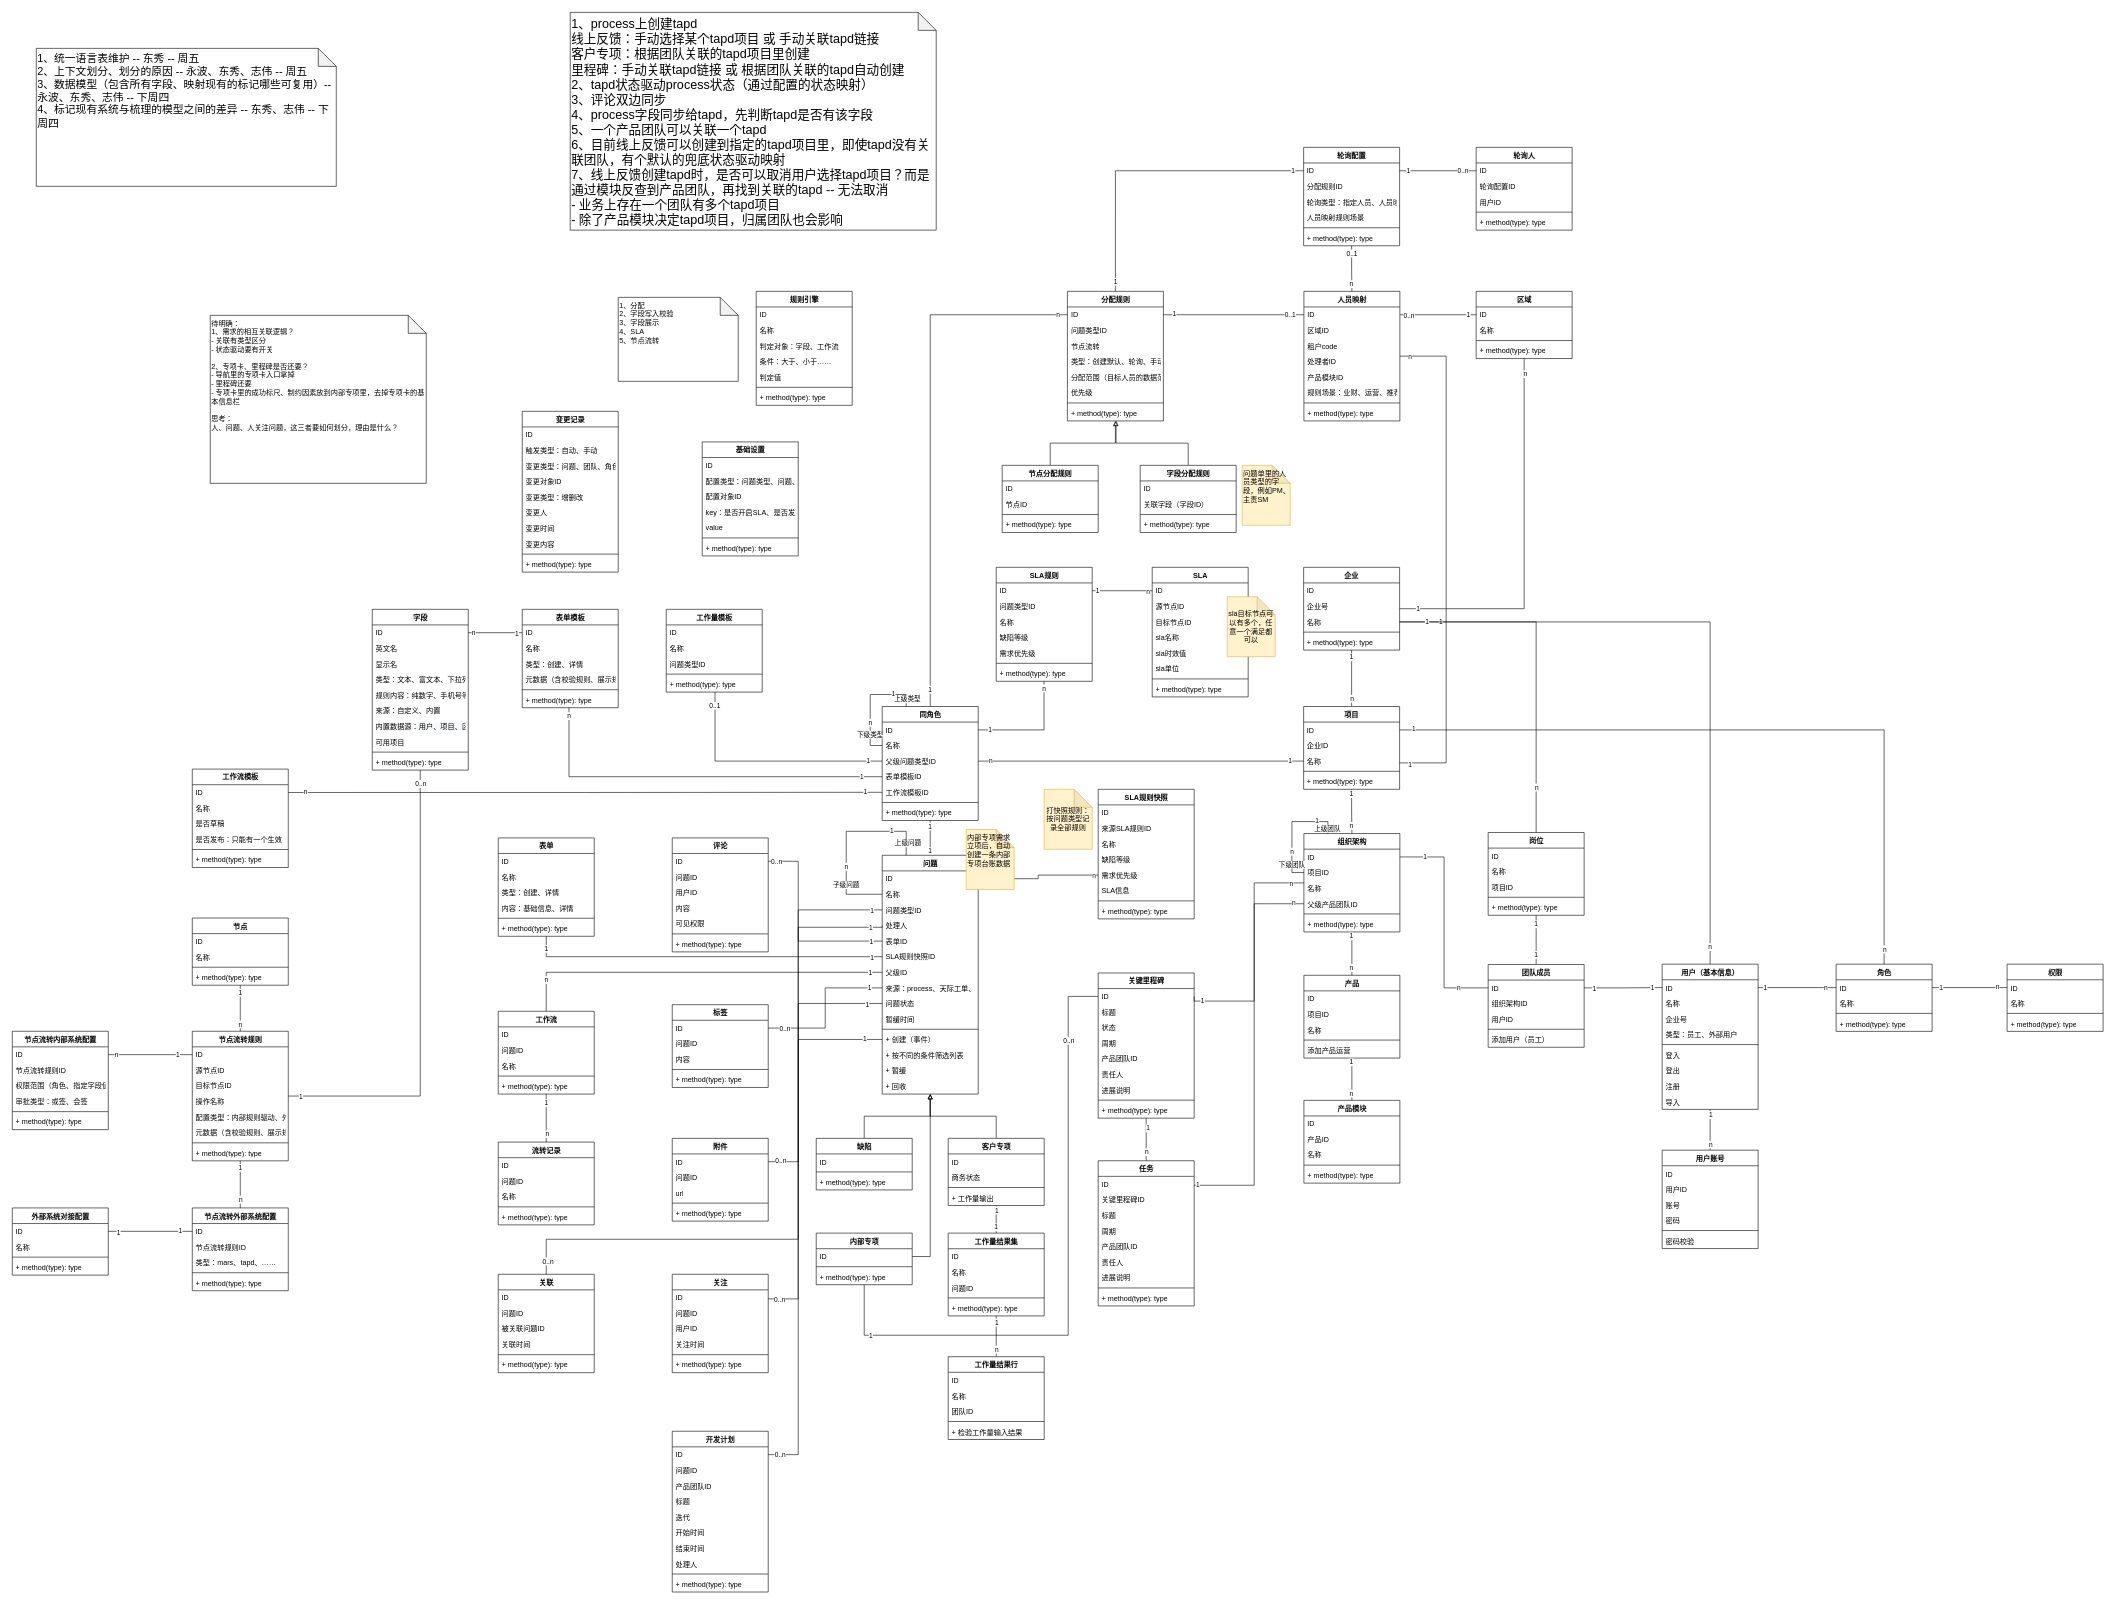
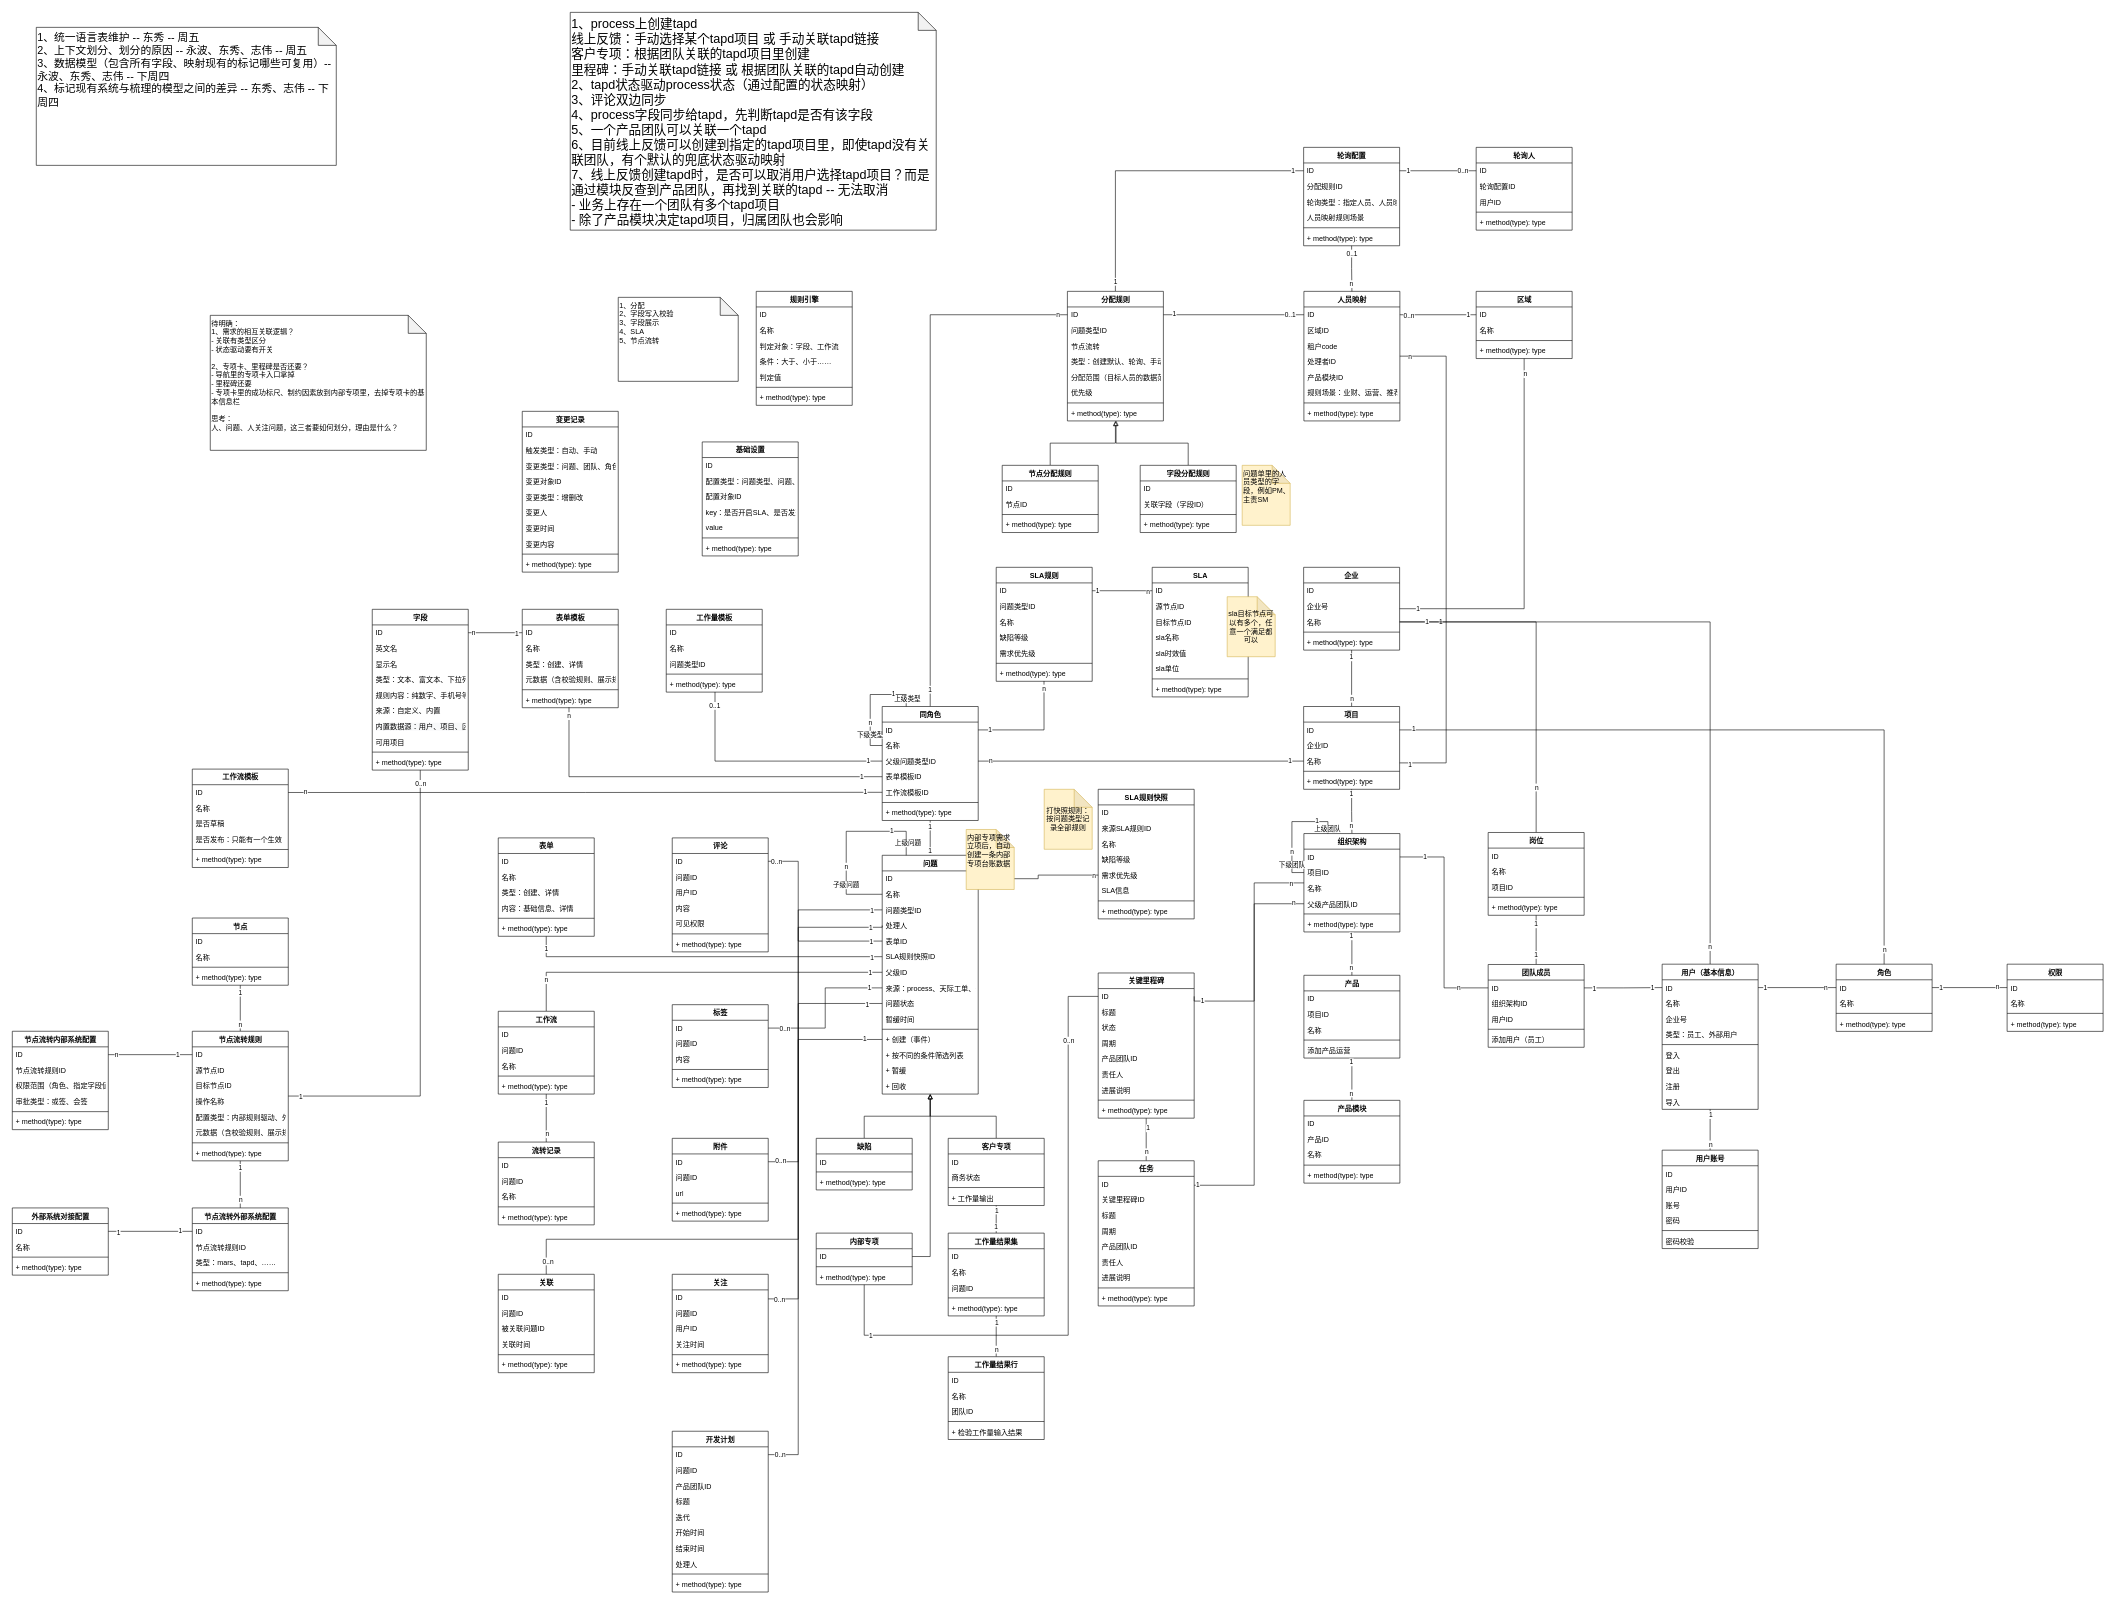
(186, 117) -> (186, 96)
(318, 399) -> (318, 383)
